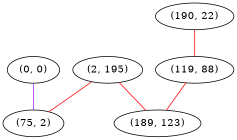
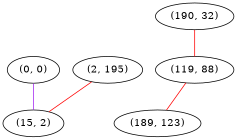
(195, 16) -> (195, 16)
(132, 96) -> none
(33, 123) -> (33, 123)
